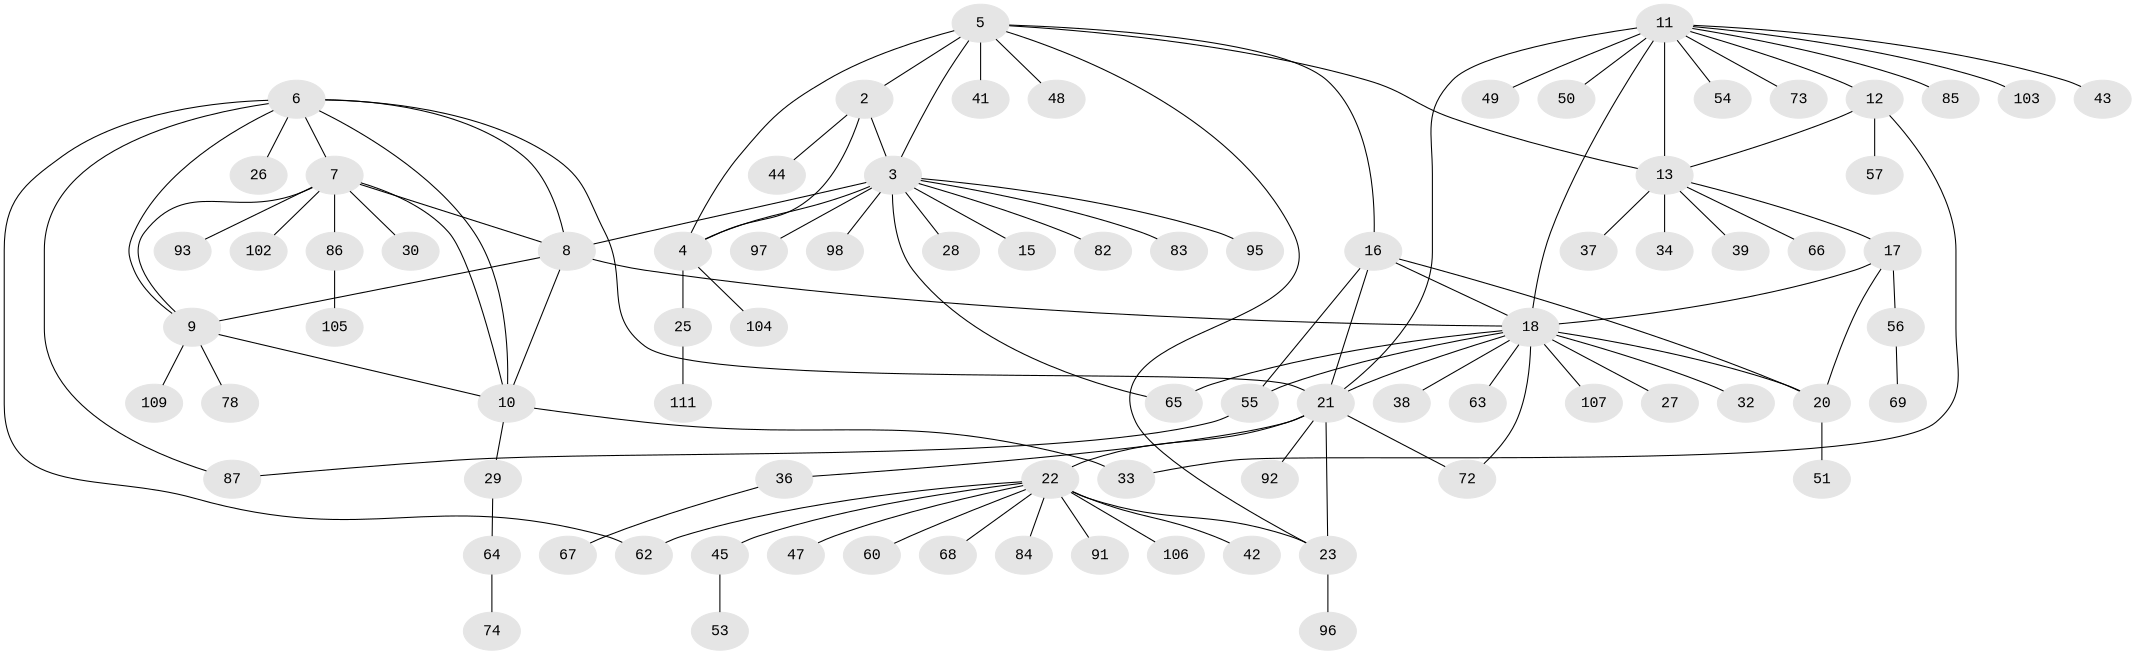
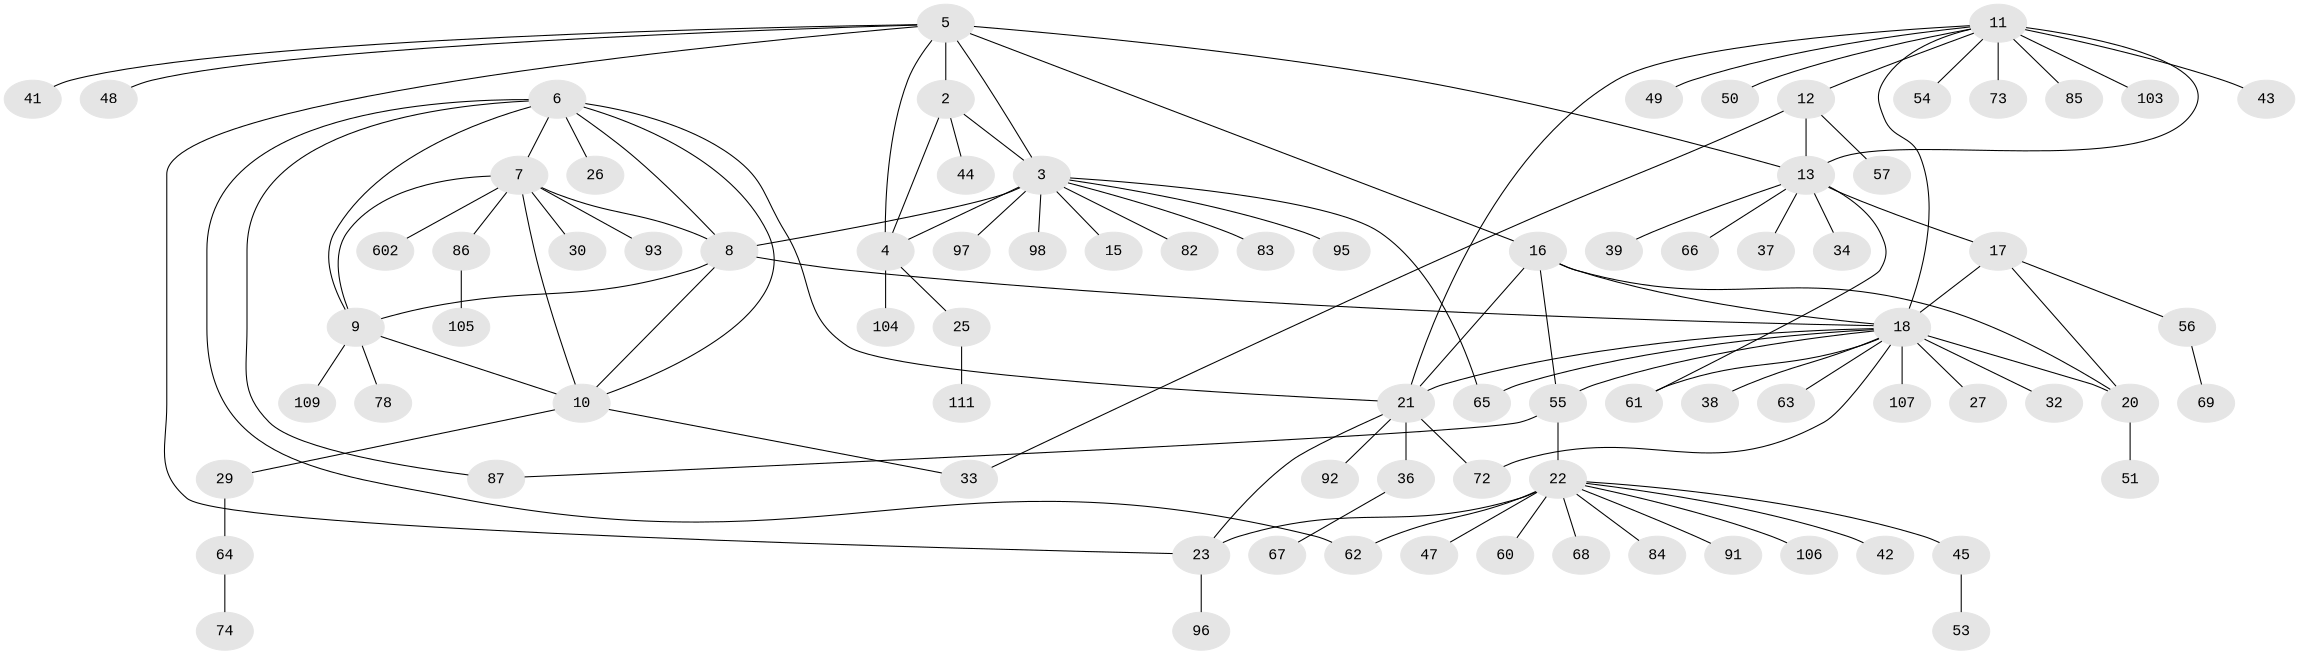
(259, 251) -> (385, 251)
(951, 251) -> none
none -> (1634, 403)
(1188, 441) -> (1558, 441)
